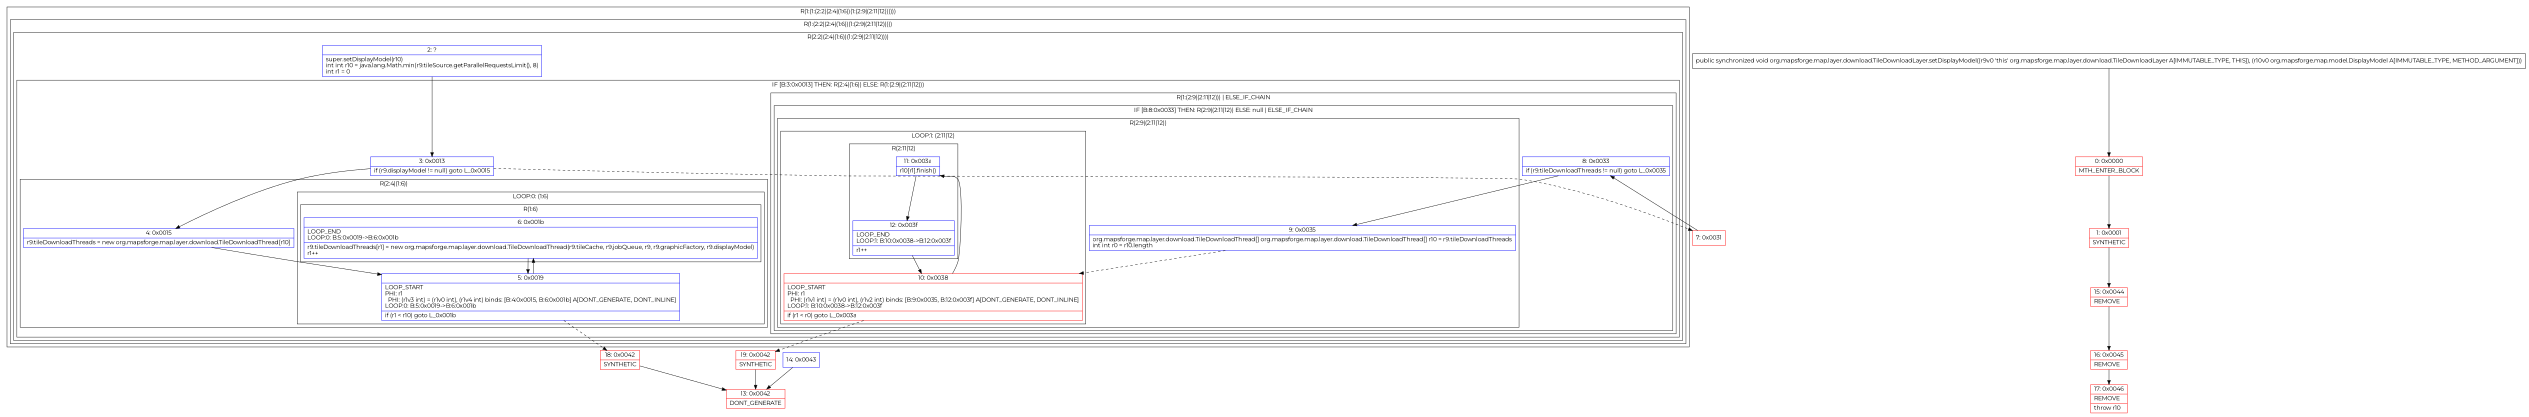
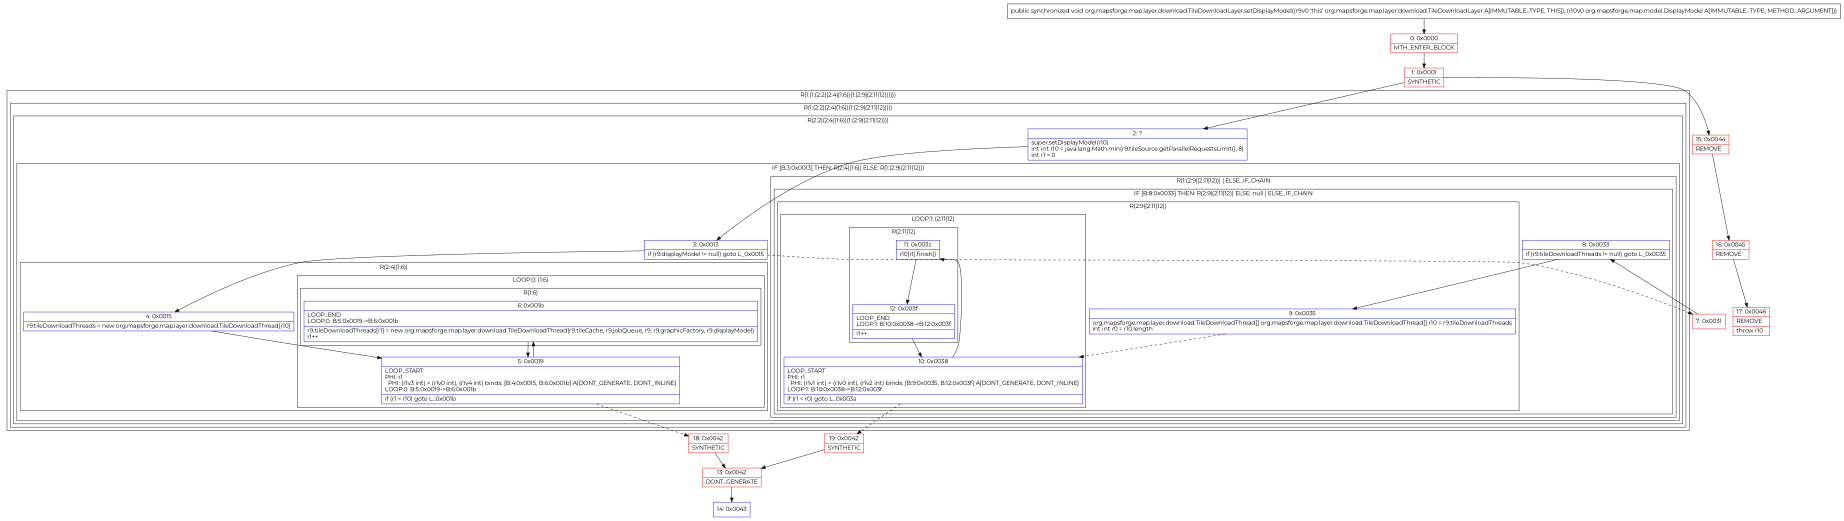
none -> (1301, 106)
(933, 297) -> (933, 380)
(781, 377) -> (732, 492)
